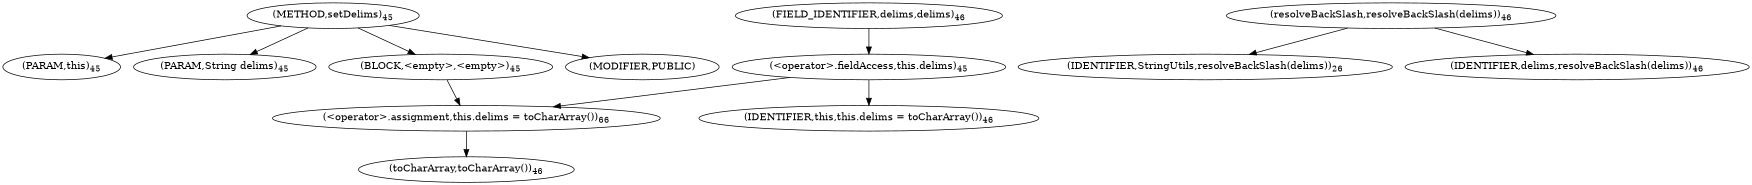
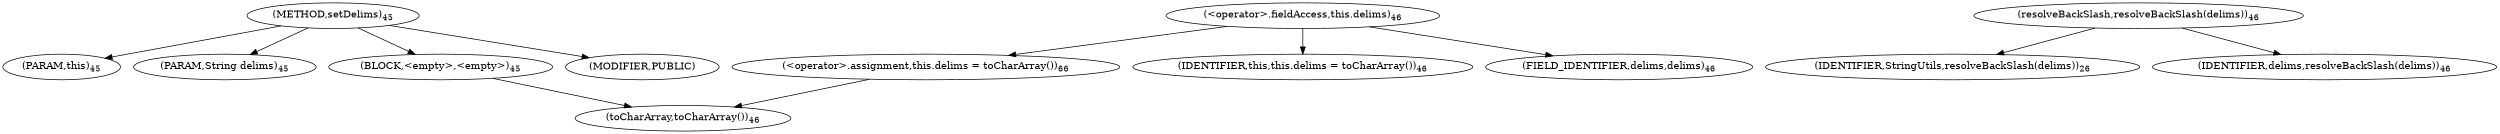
(869, 38) -> (1458, 41)
(963, 66) -> (1397, 15)
(452, 89) -> (559, 92)
